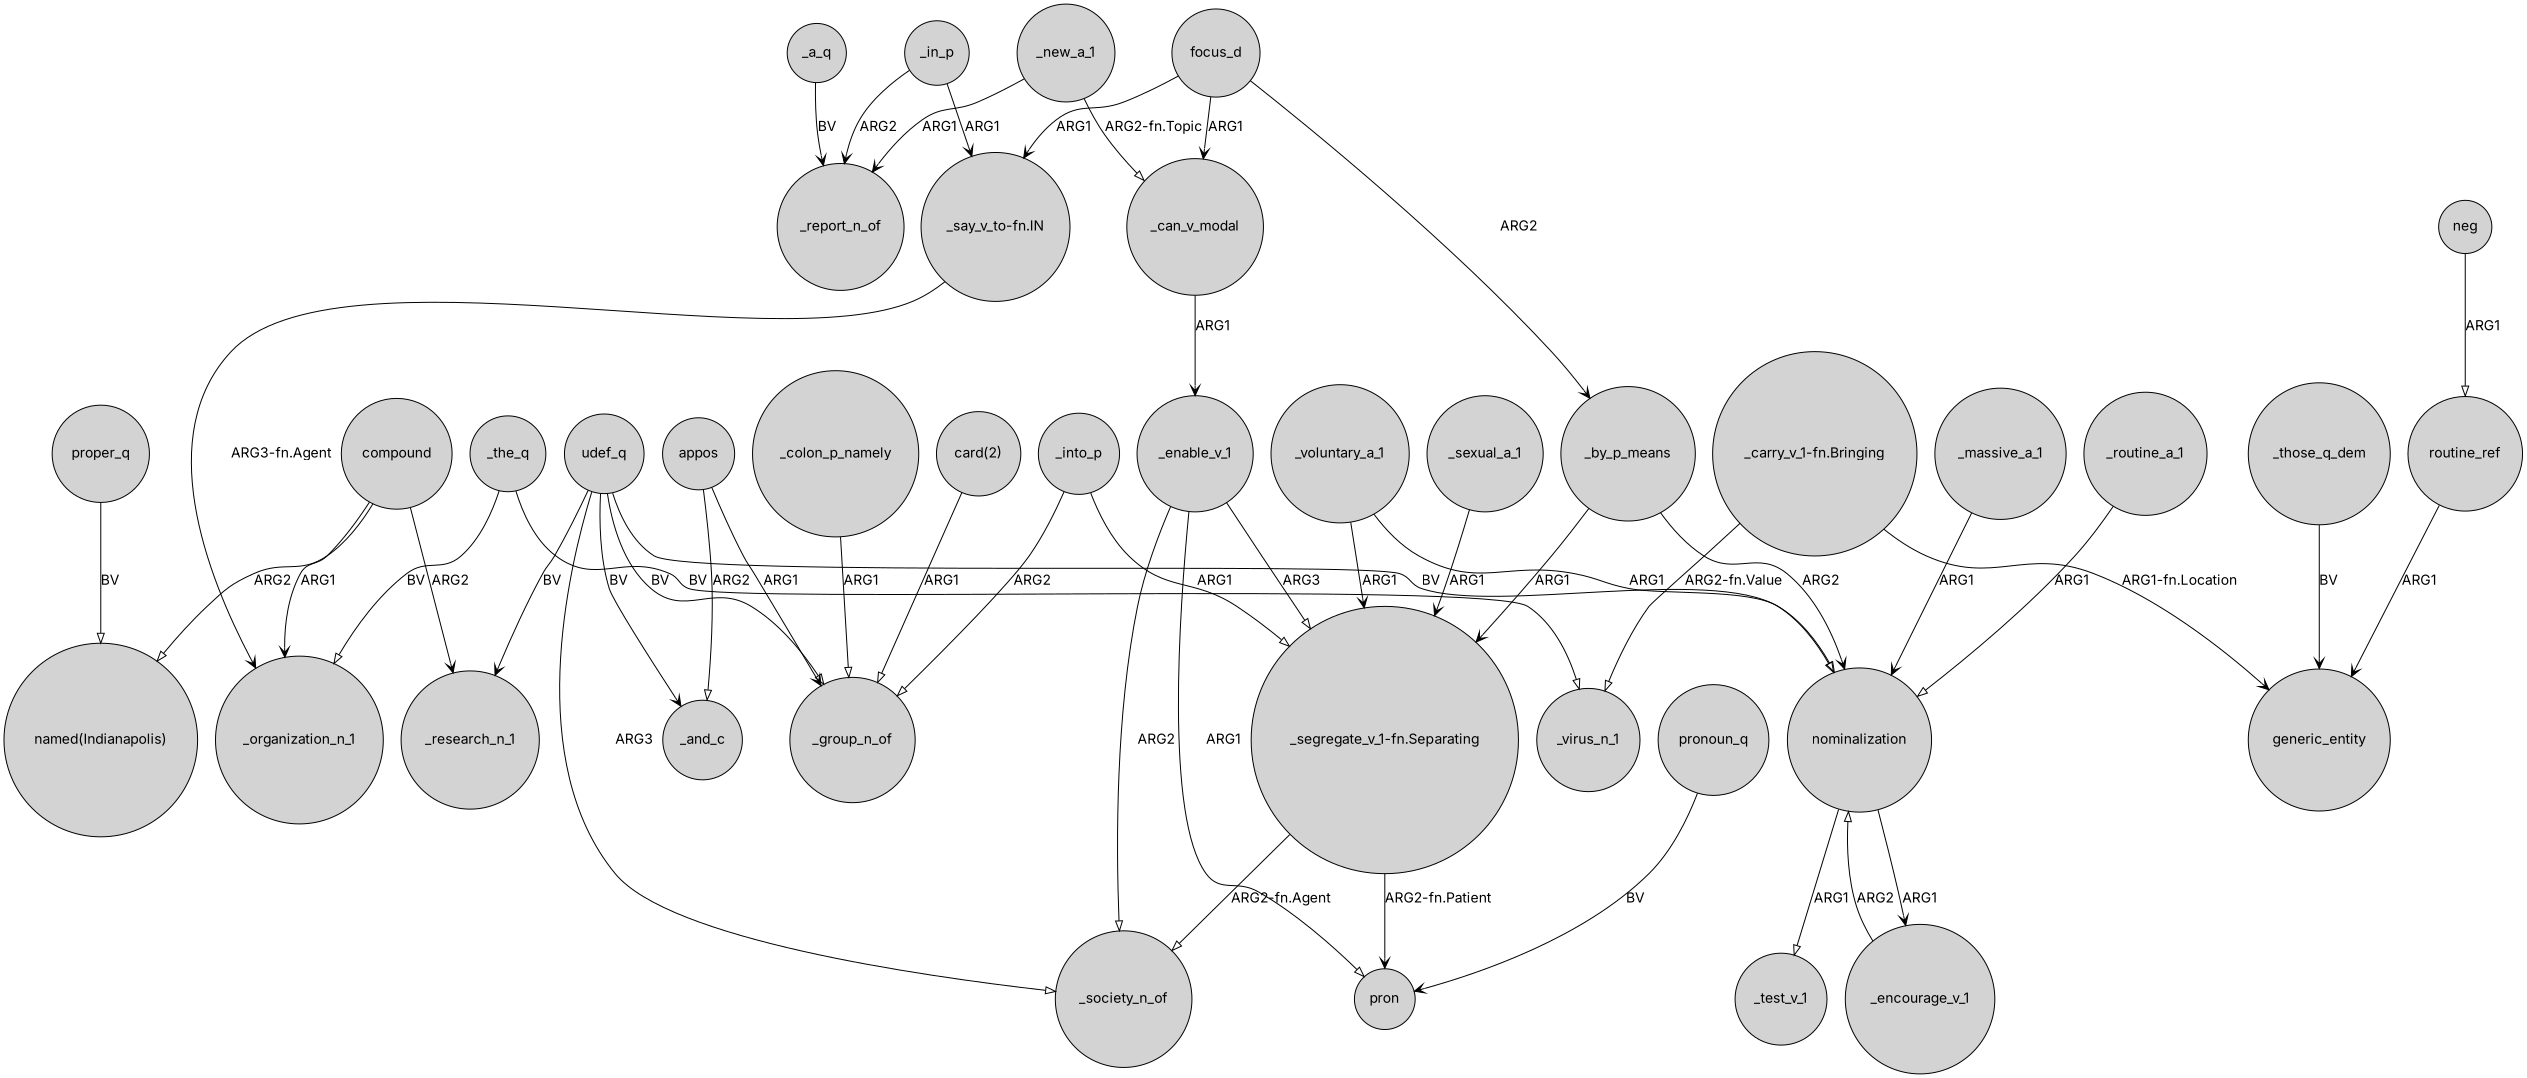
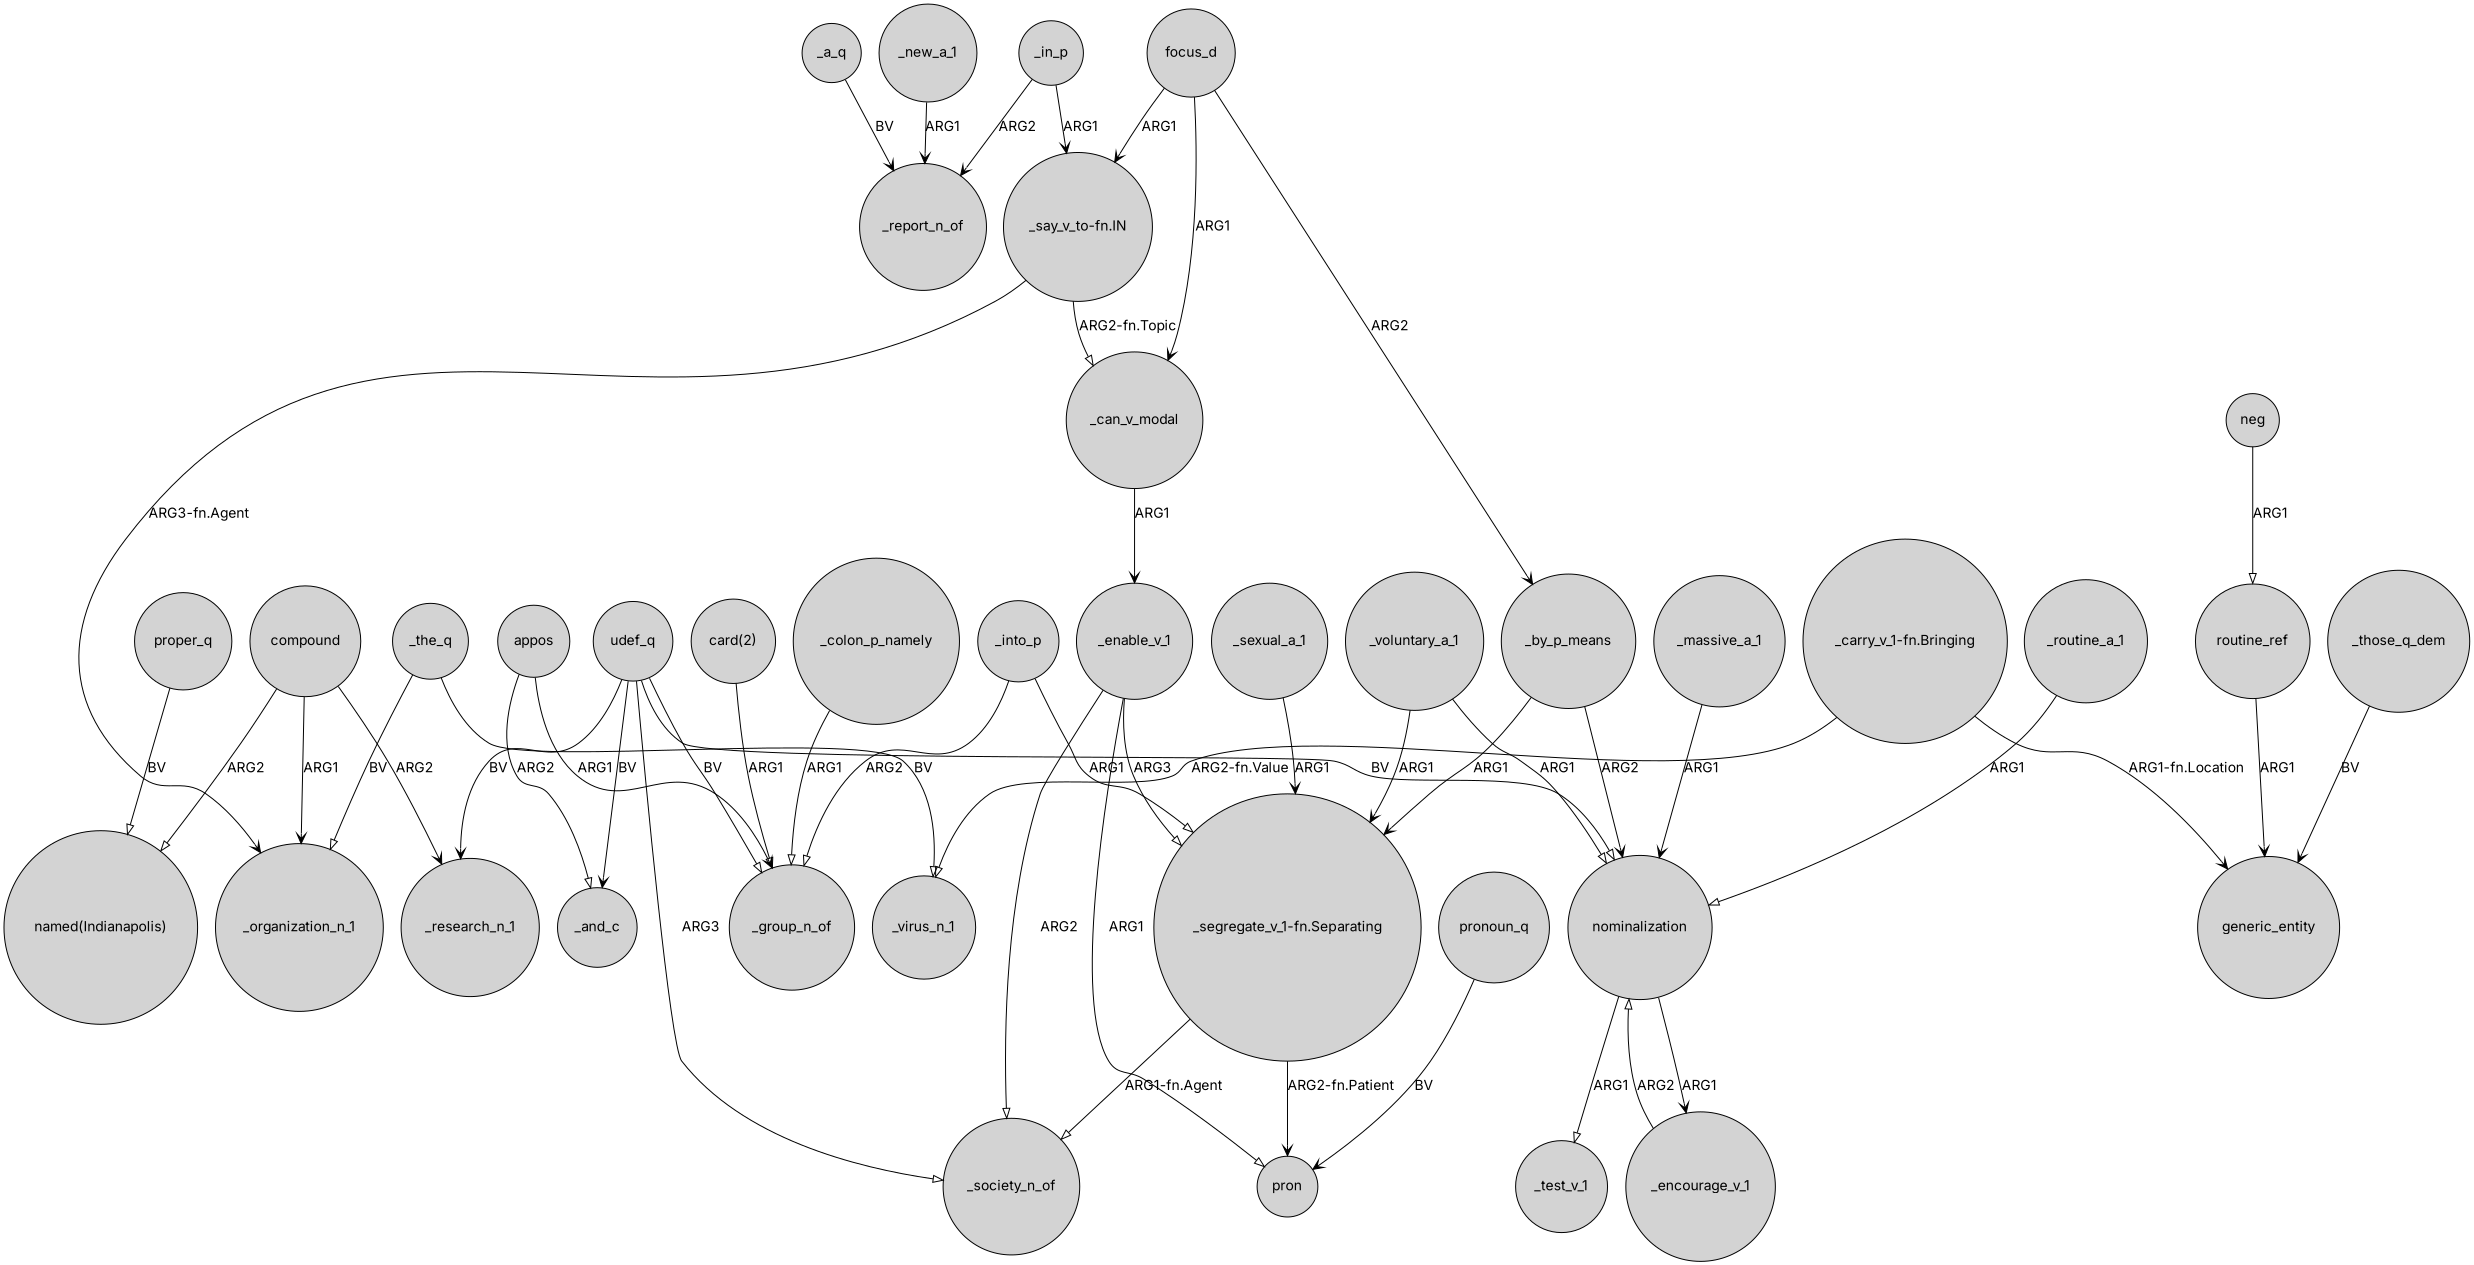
(1107, 138) -> (1078, 330)
(1281, 899) -> (1174, 1086)
